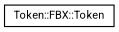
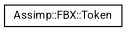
(59, 16) -> (63, 16)
